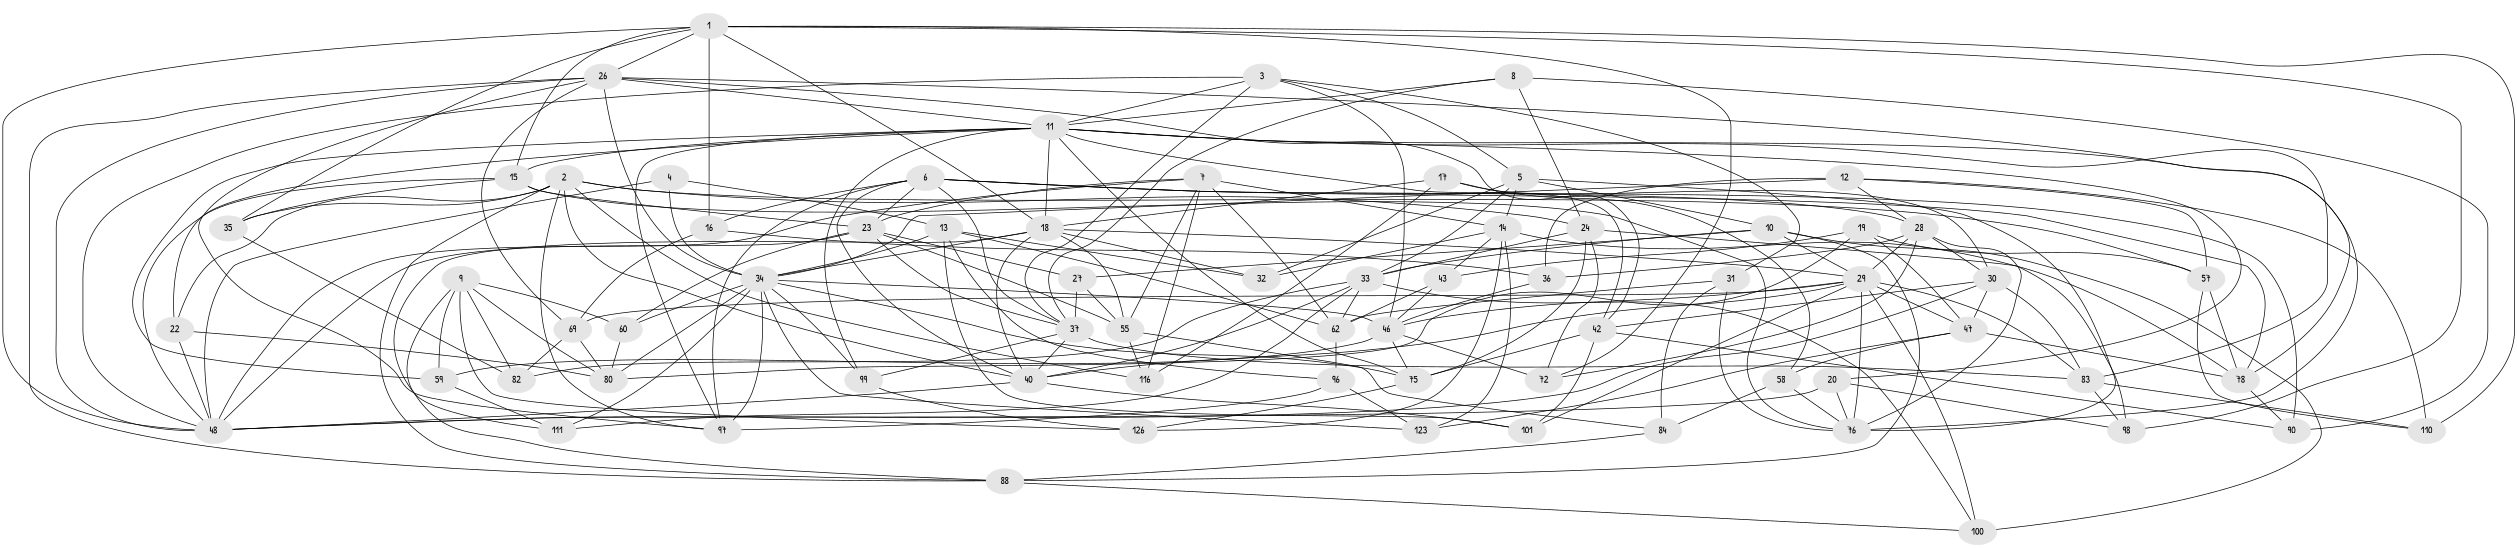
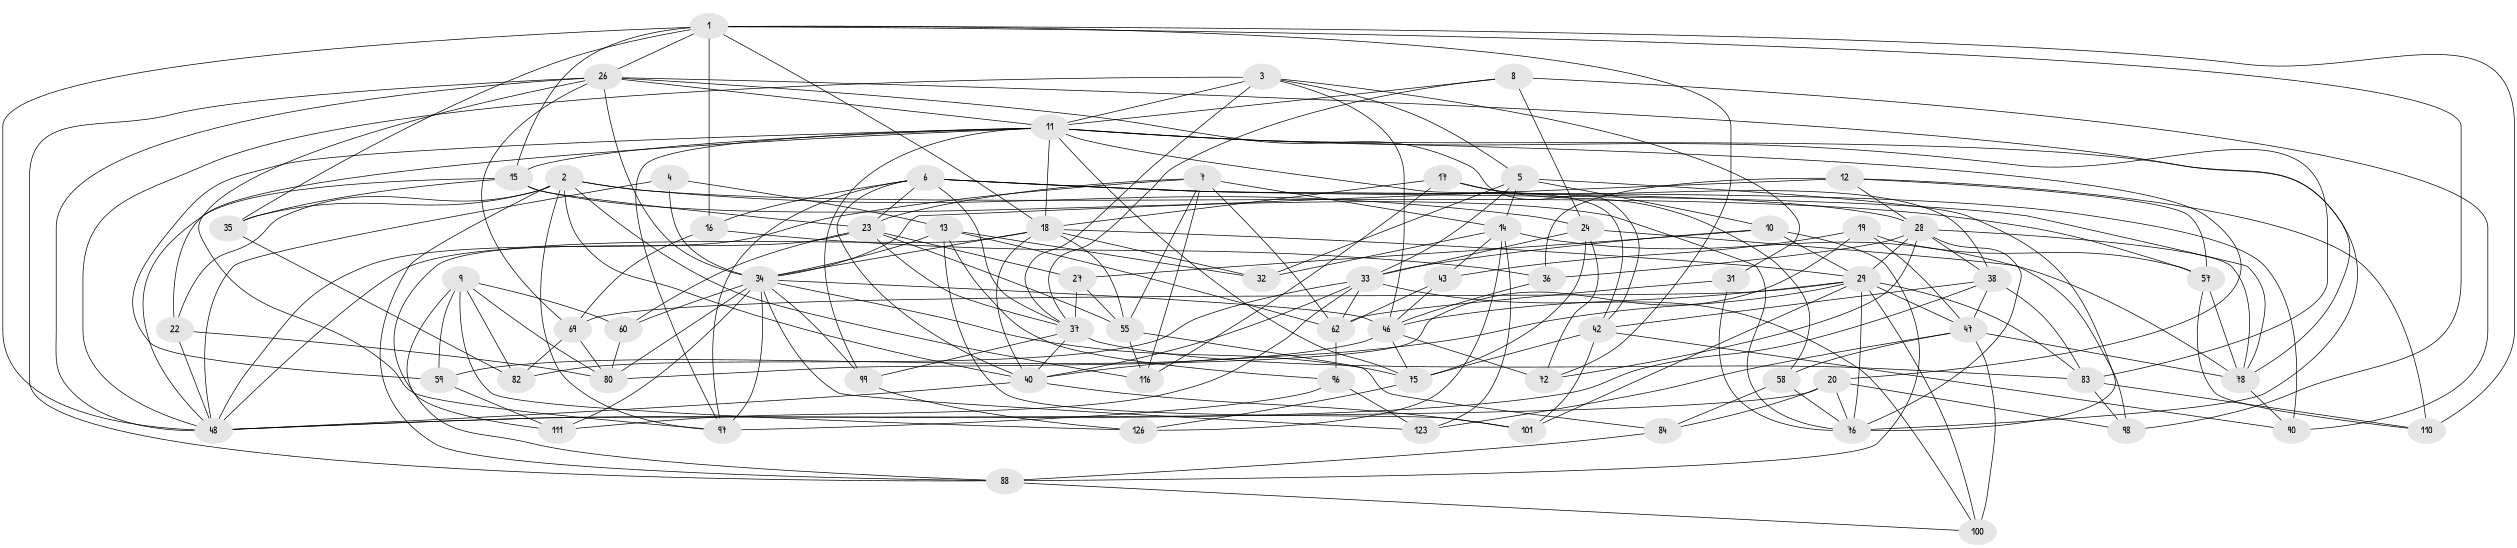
none -> (2139, 246)
(1992, 279) -> (1992, 279)
(1668, 347) -> (1746, 411)
(2238, 349) -> (1995, 434)
